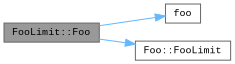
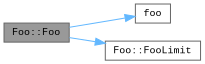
(52, 33) -> (37, 33)
